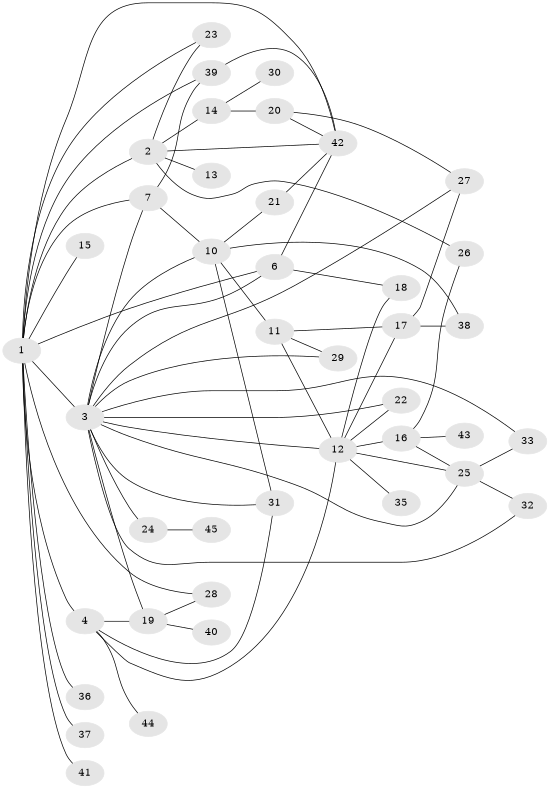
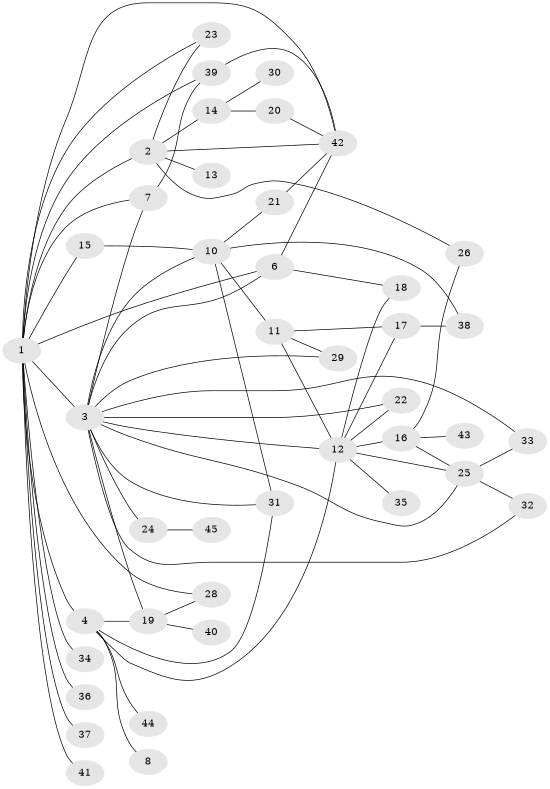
(465, 181) -> none
(180, 225) -> (148, 247)
none -> (85, 659)
none -> (148, 762)
